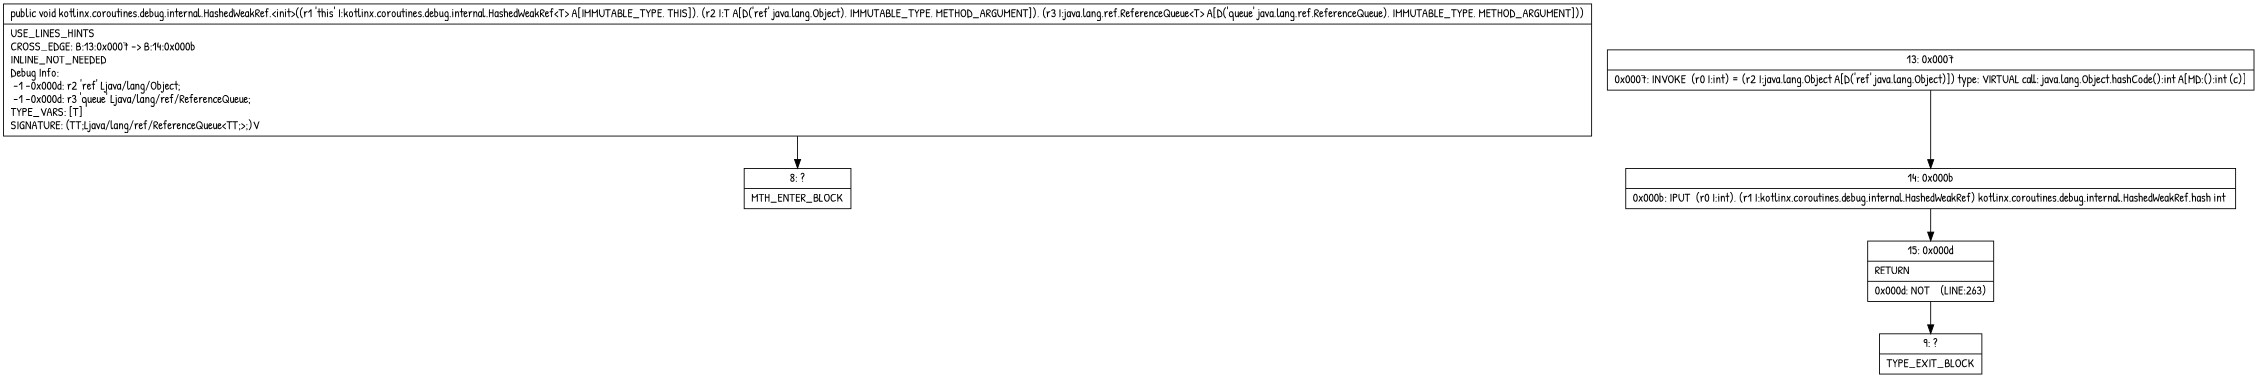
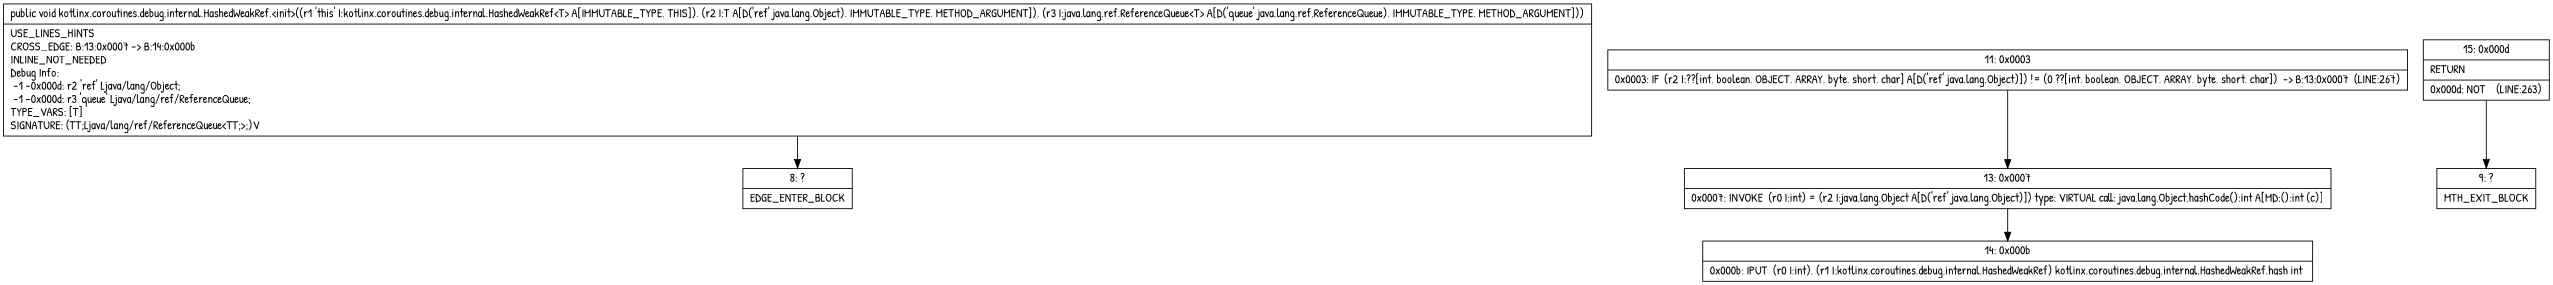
none -> (2008, 70)
(798, 198) -> (798, 198)
(1931, 221) -> none
(1931, 364) -> (2486, 198)
